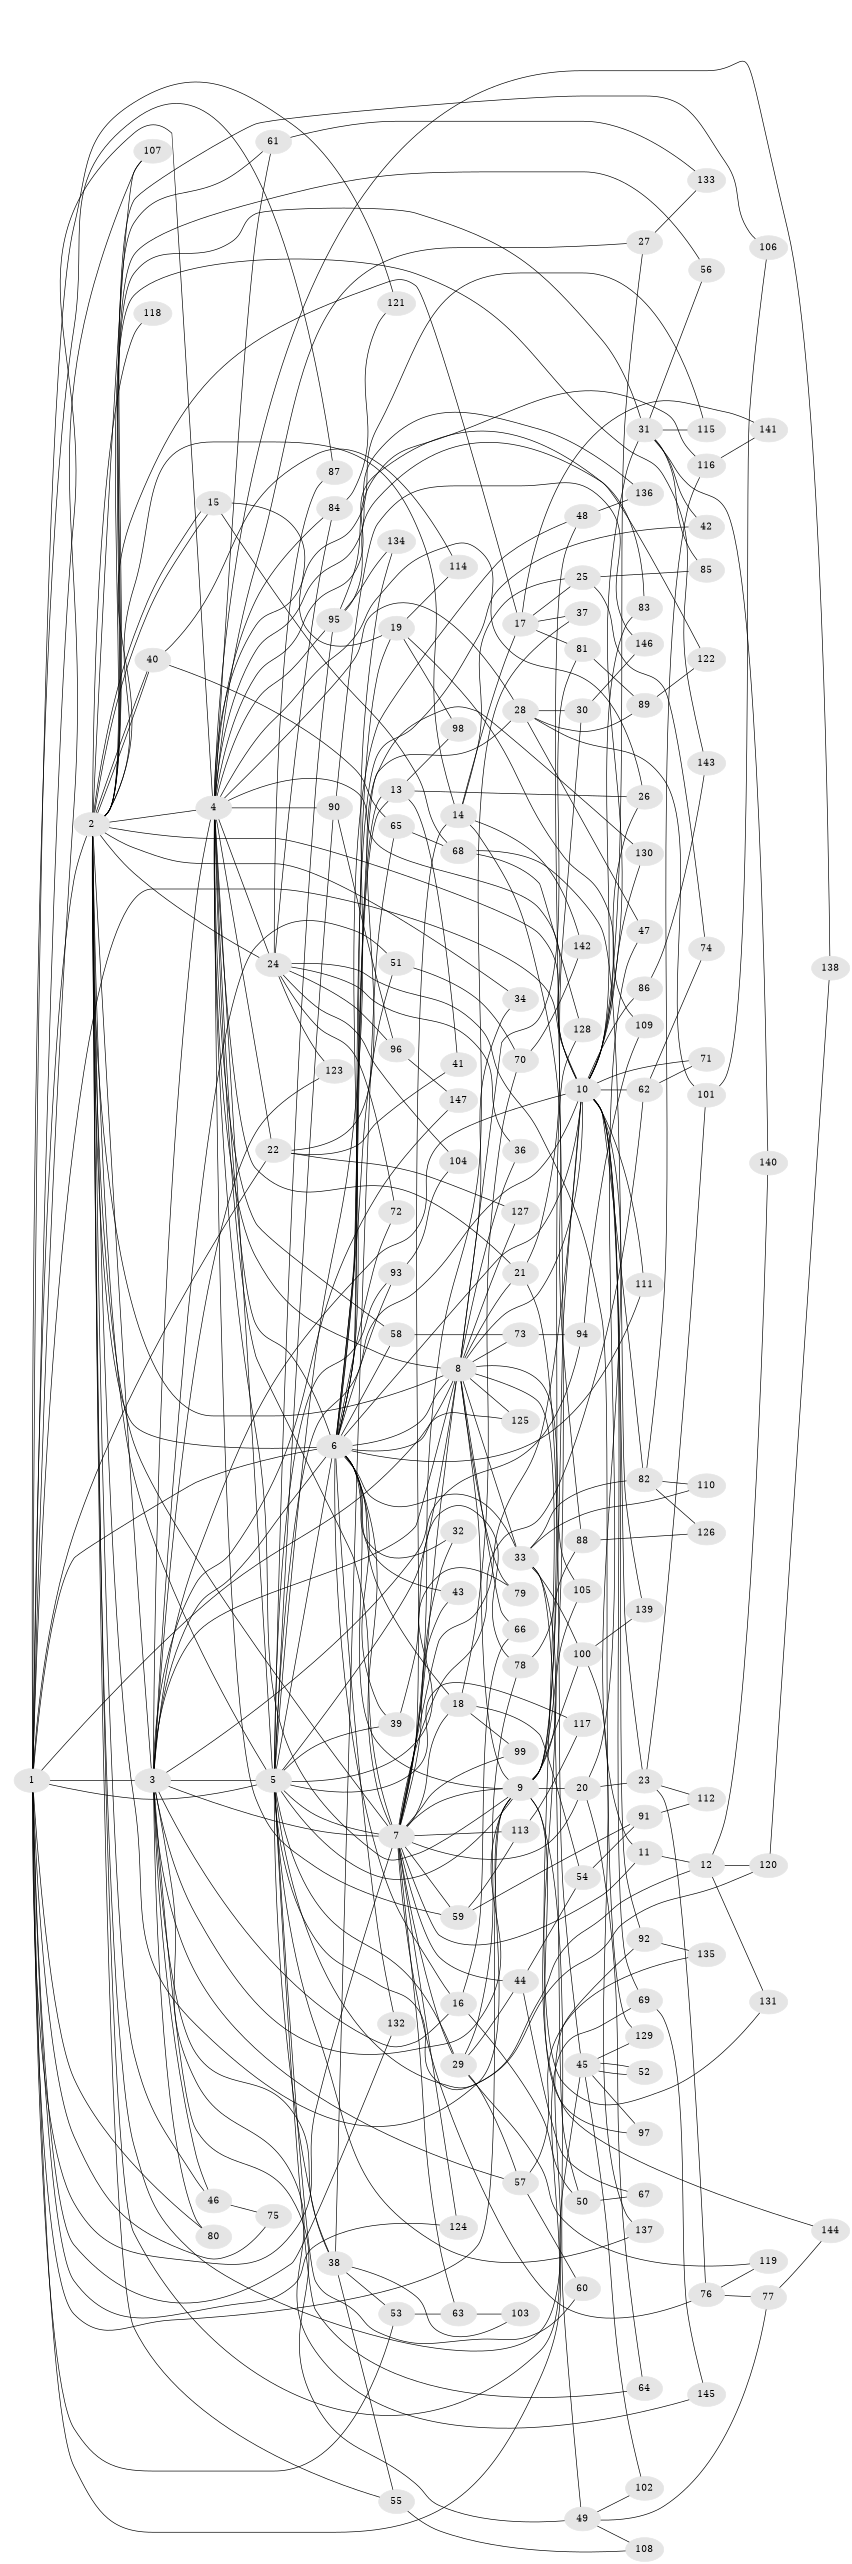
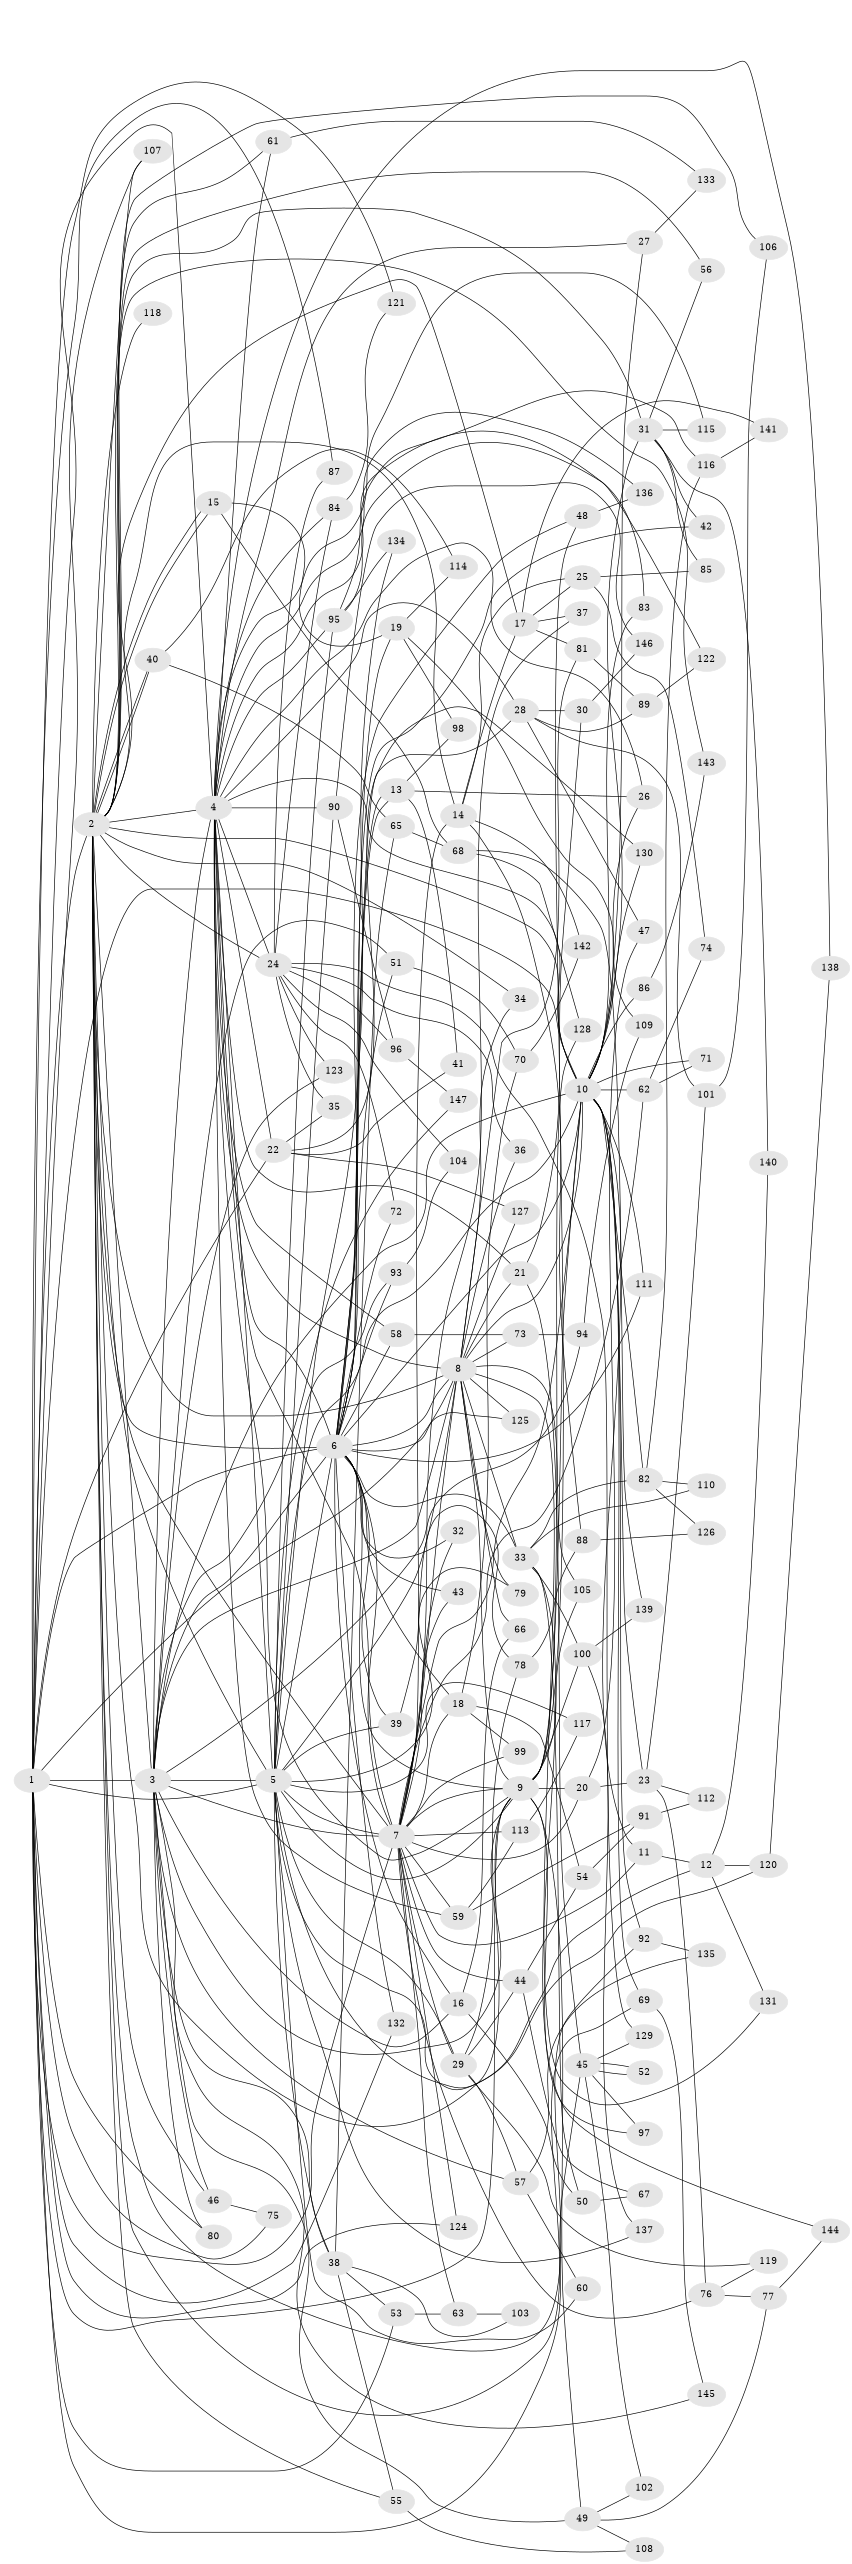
none -> (335, 1107)
(645, 2389) -> none
